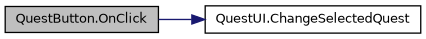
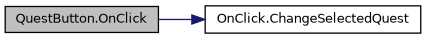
(313, 19) -> (313, 19)
